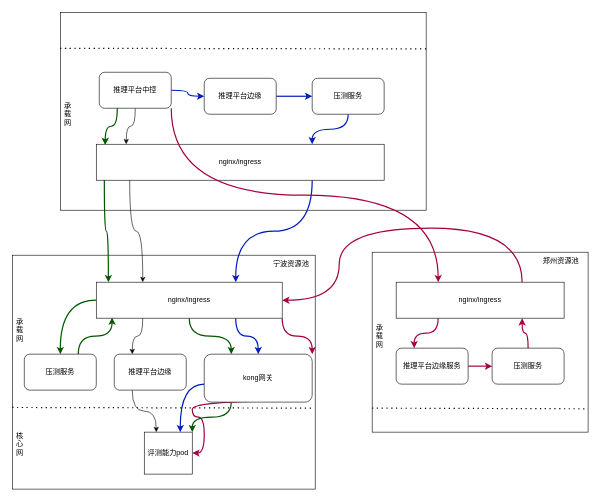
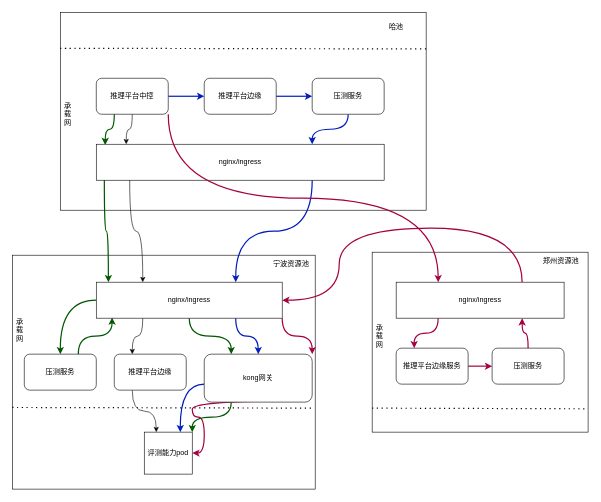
none -> (396, 27)
(135, 90) -> (132, 96)
(20, 444) -> none
